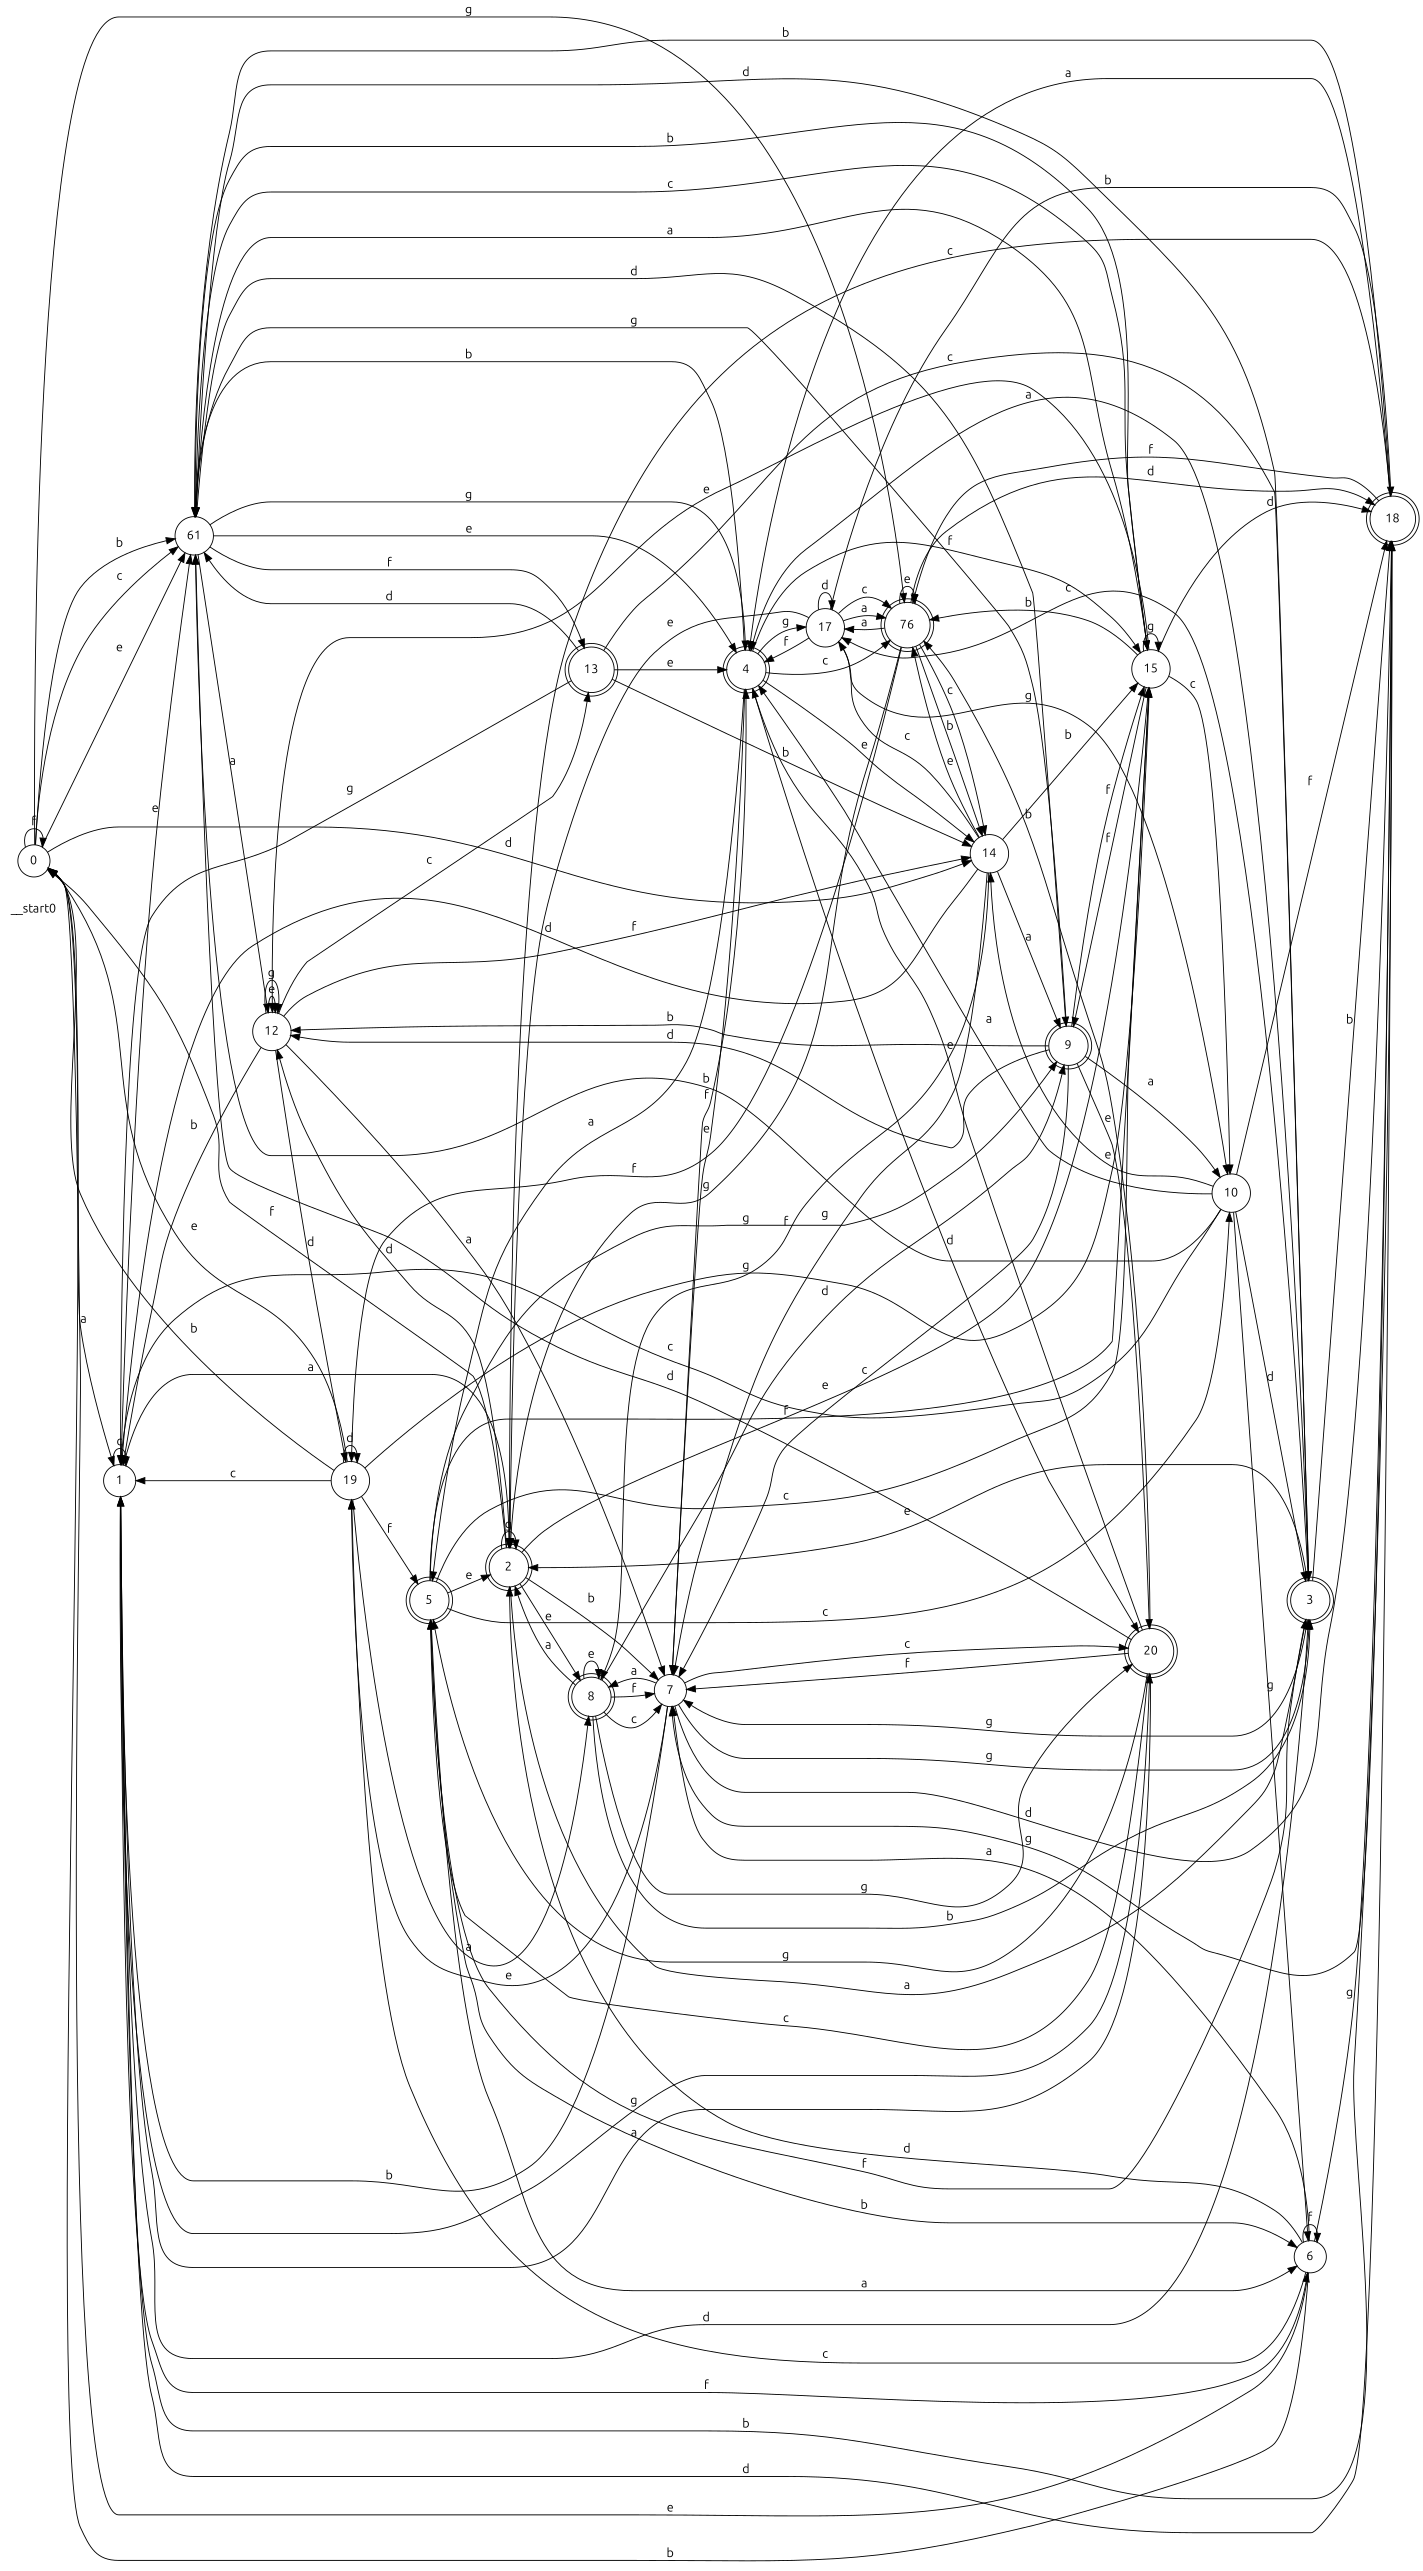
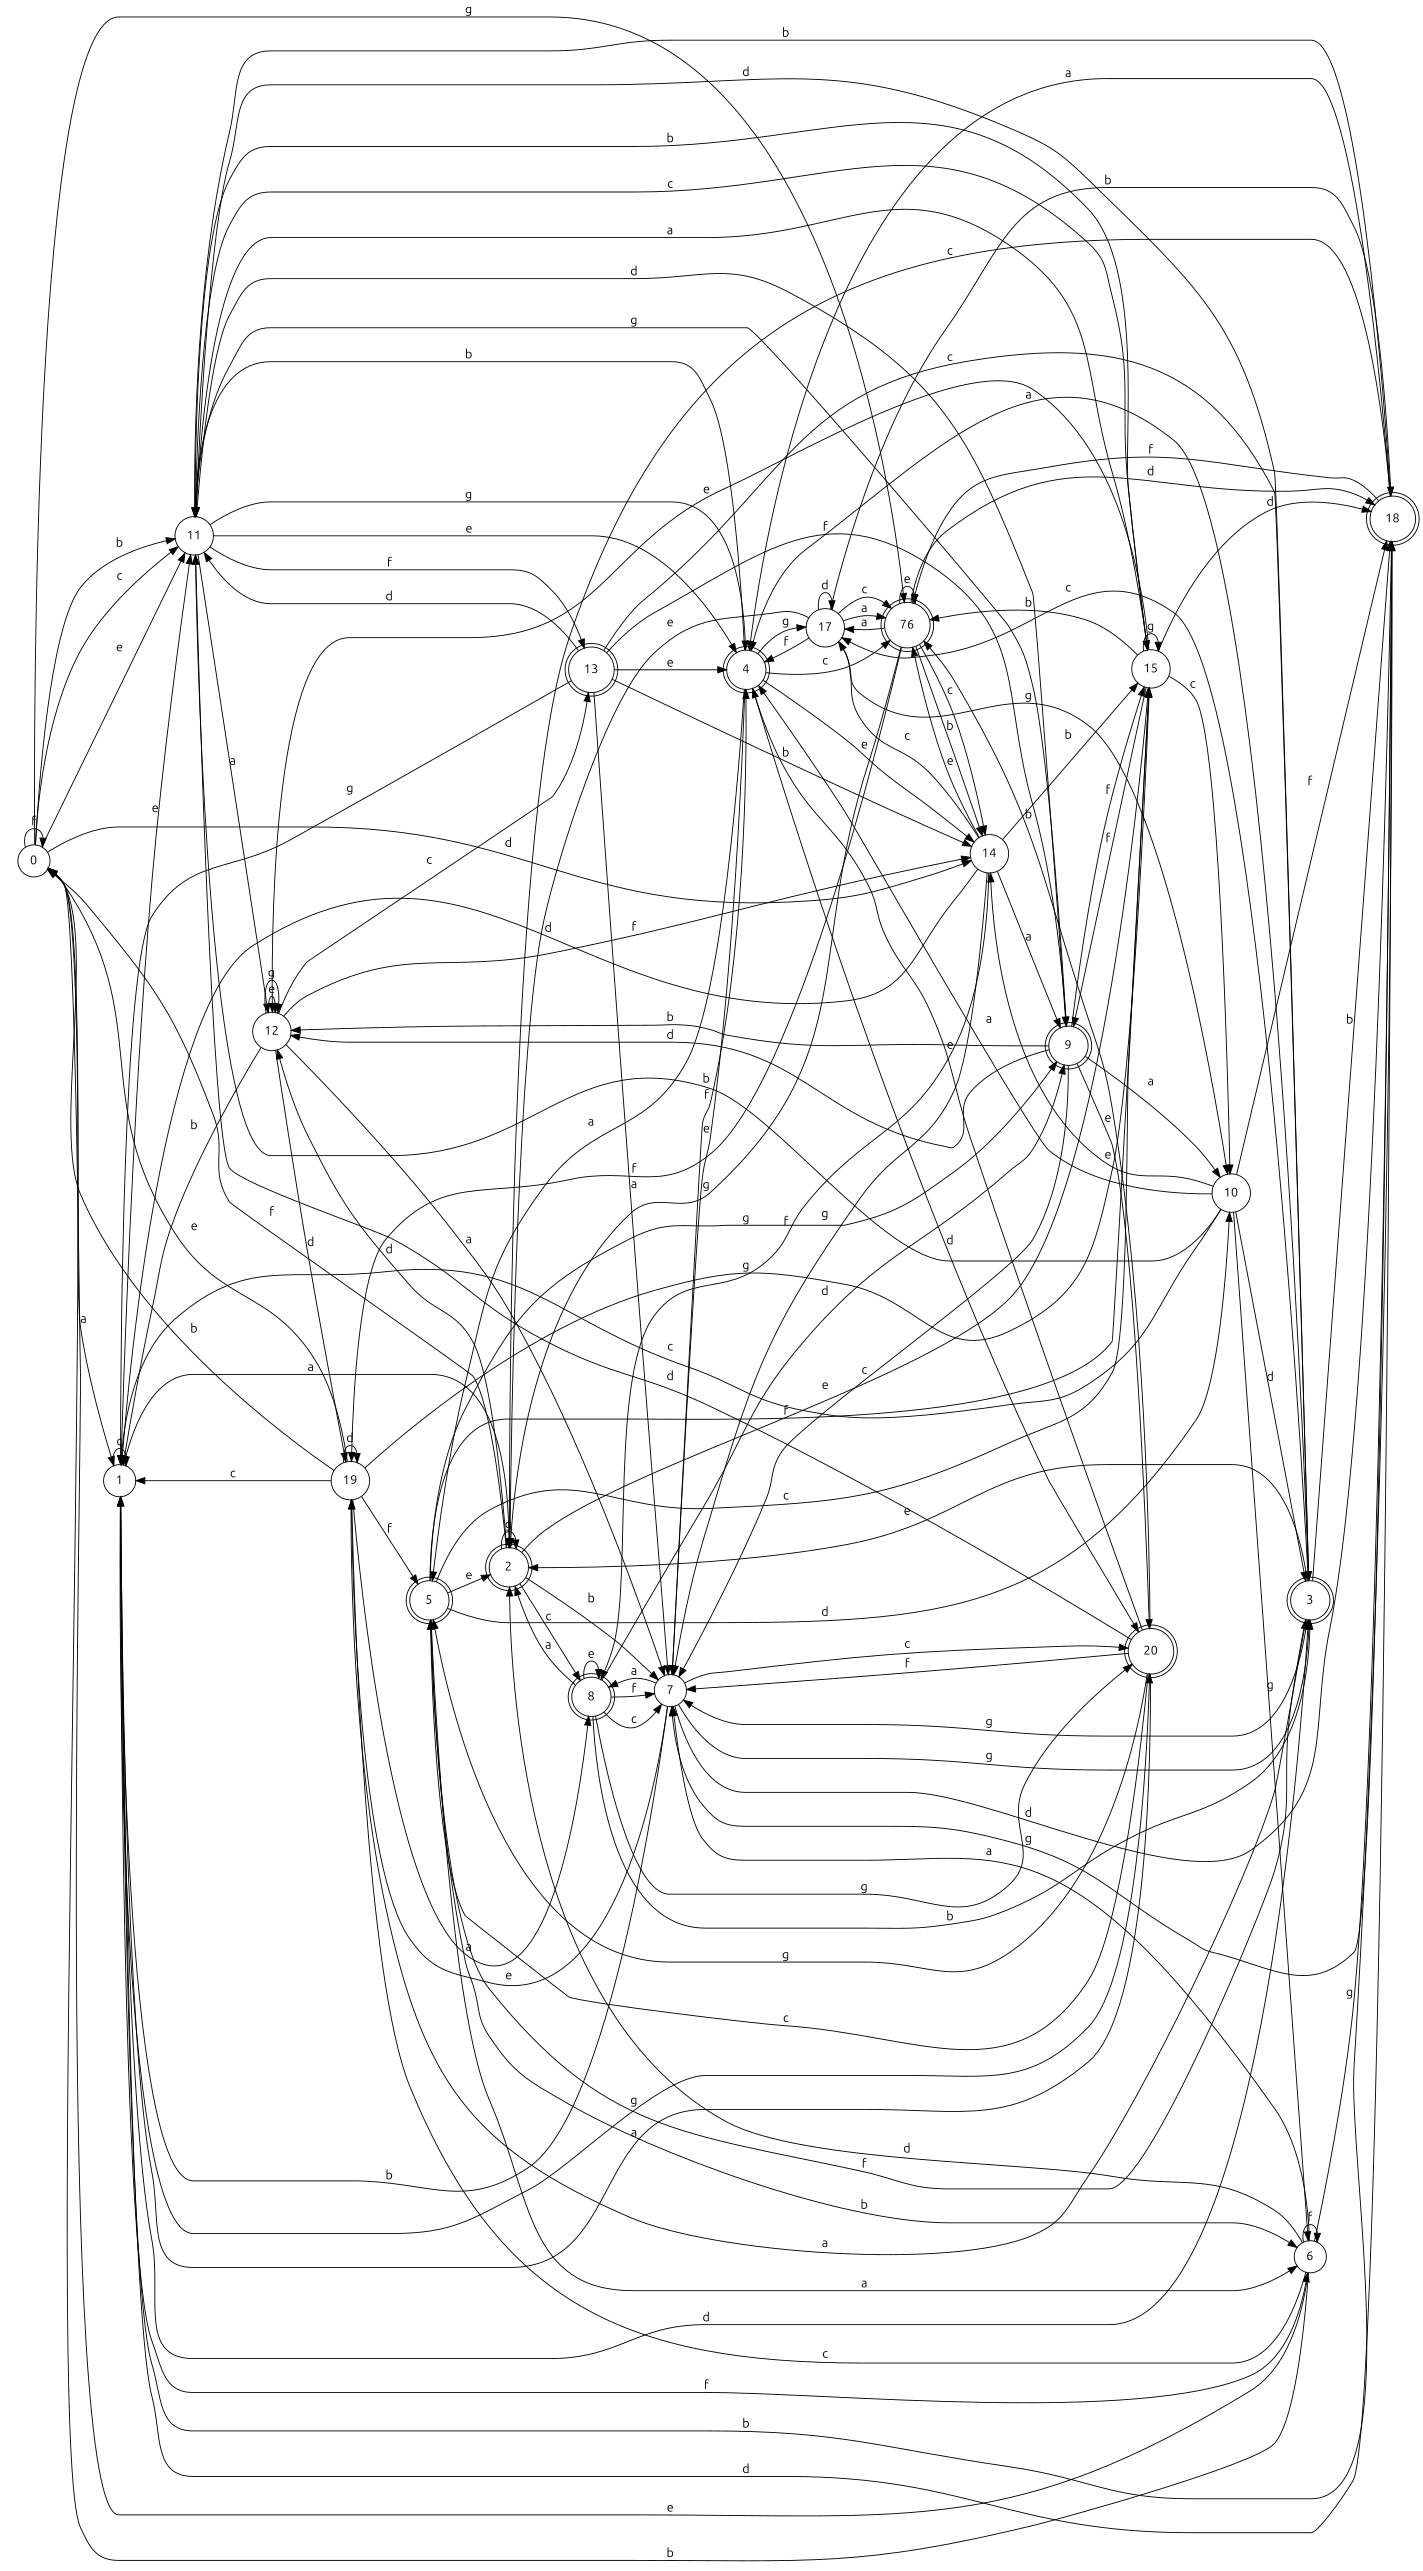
(194, 536) -> (194, 536)
(922, 545) -> none
none -> (976, 606)
(34, 909) -> none
none -> (627, 1155)
(825, 1612) -> (825, 1612)
(549, 1617) -> (549, 1617)
(868, 1991) -> (756, 2246)
